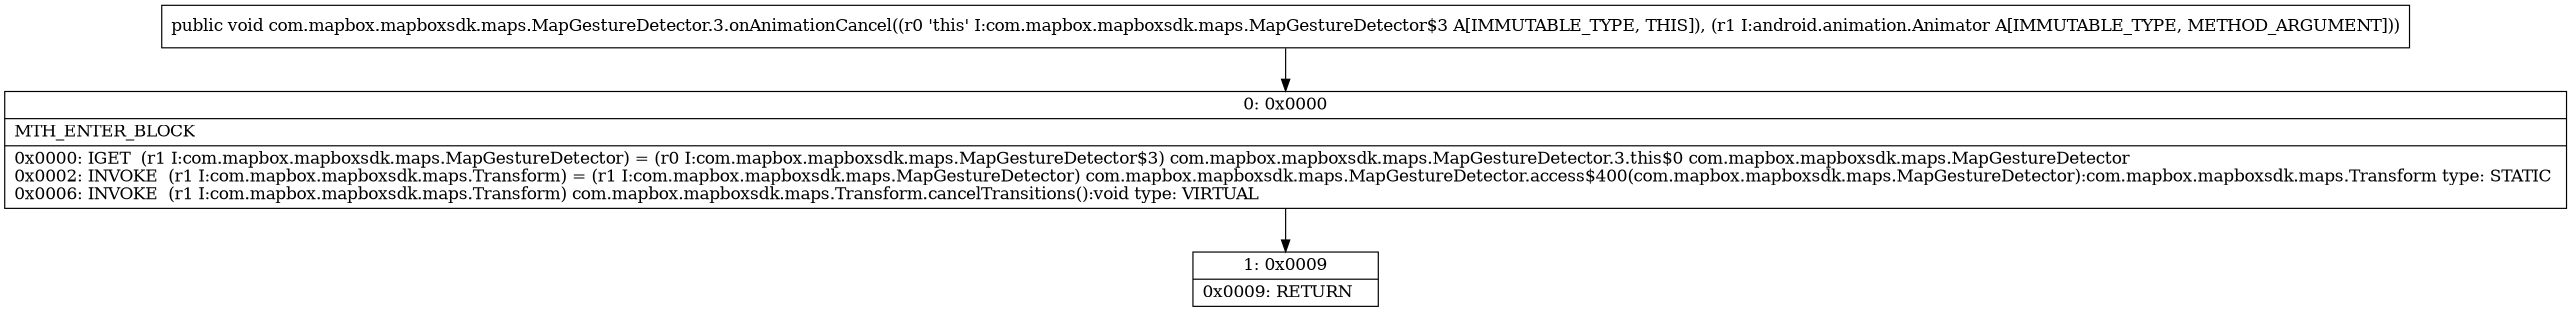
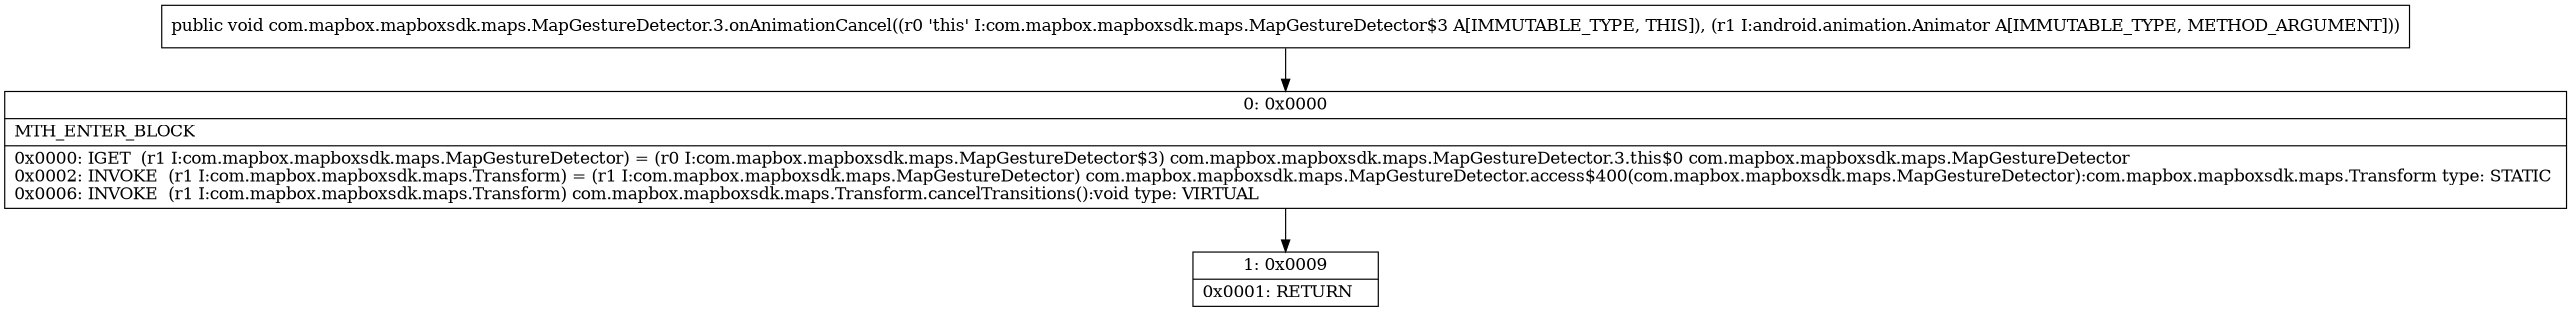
(1286, 292) -> (1286, 292)
